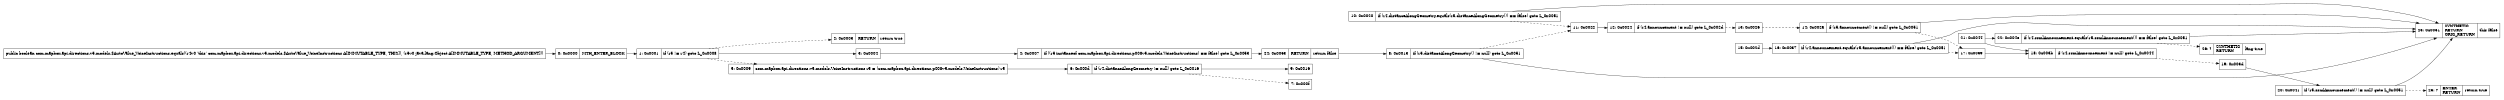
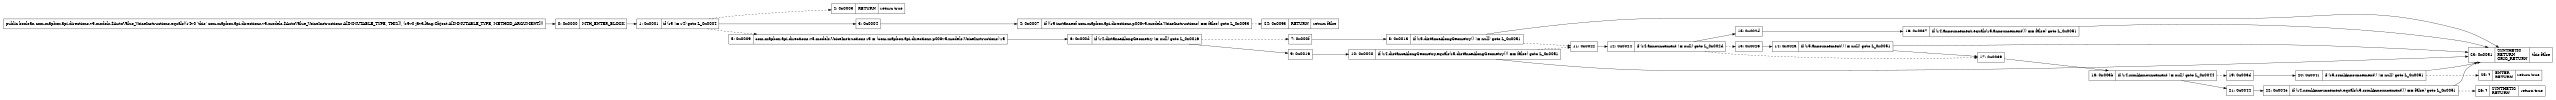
(1780, 28) -> (1766, 47)
(1935, 37) -> (1934, 53)
none -> (1713, 38)
(2005, 48) -> (2203, 84)
(2254, 49) -> (2532, 91)
(1952, 53) -> (1840, 58)
(690, 54) -> (690, 24)
(1255, 54) -> (1255, 24)
none -> (1329, 54)
(1361, 54) -> (1348, 39)
